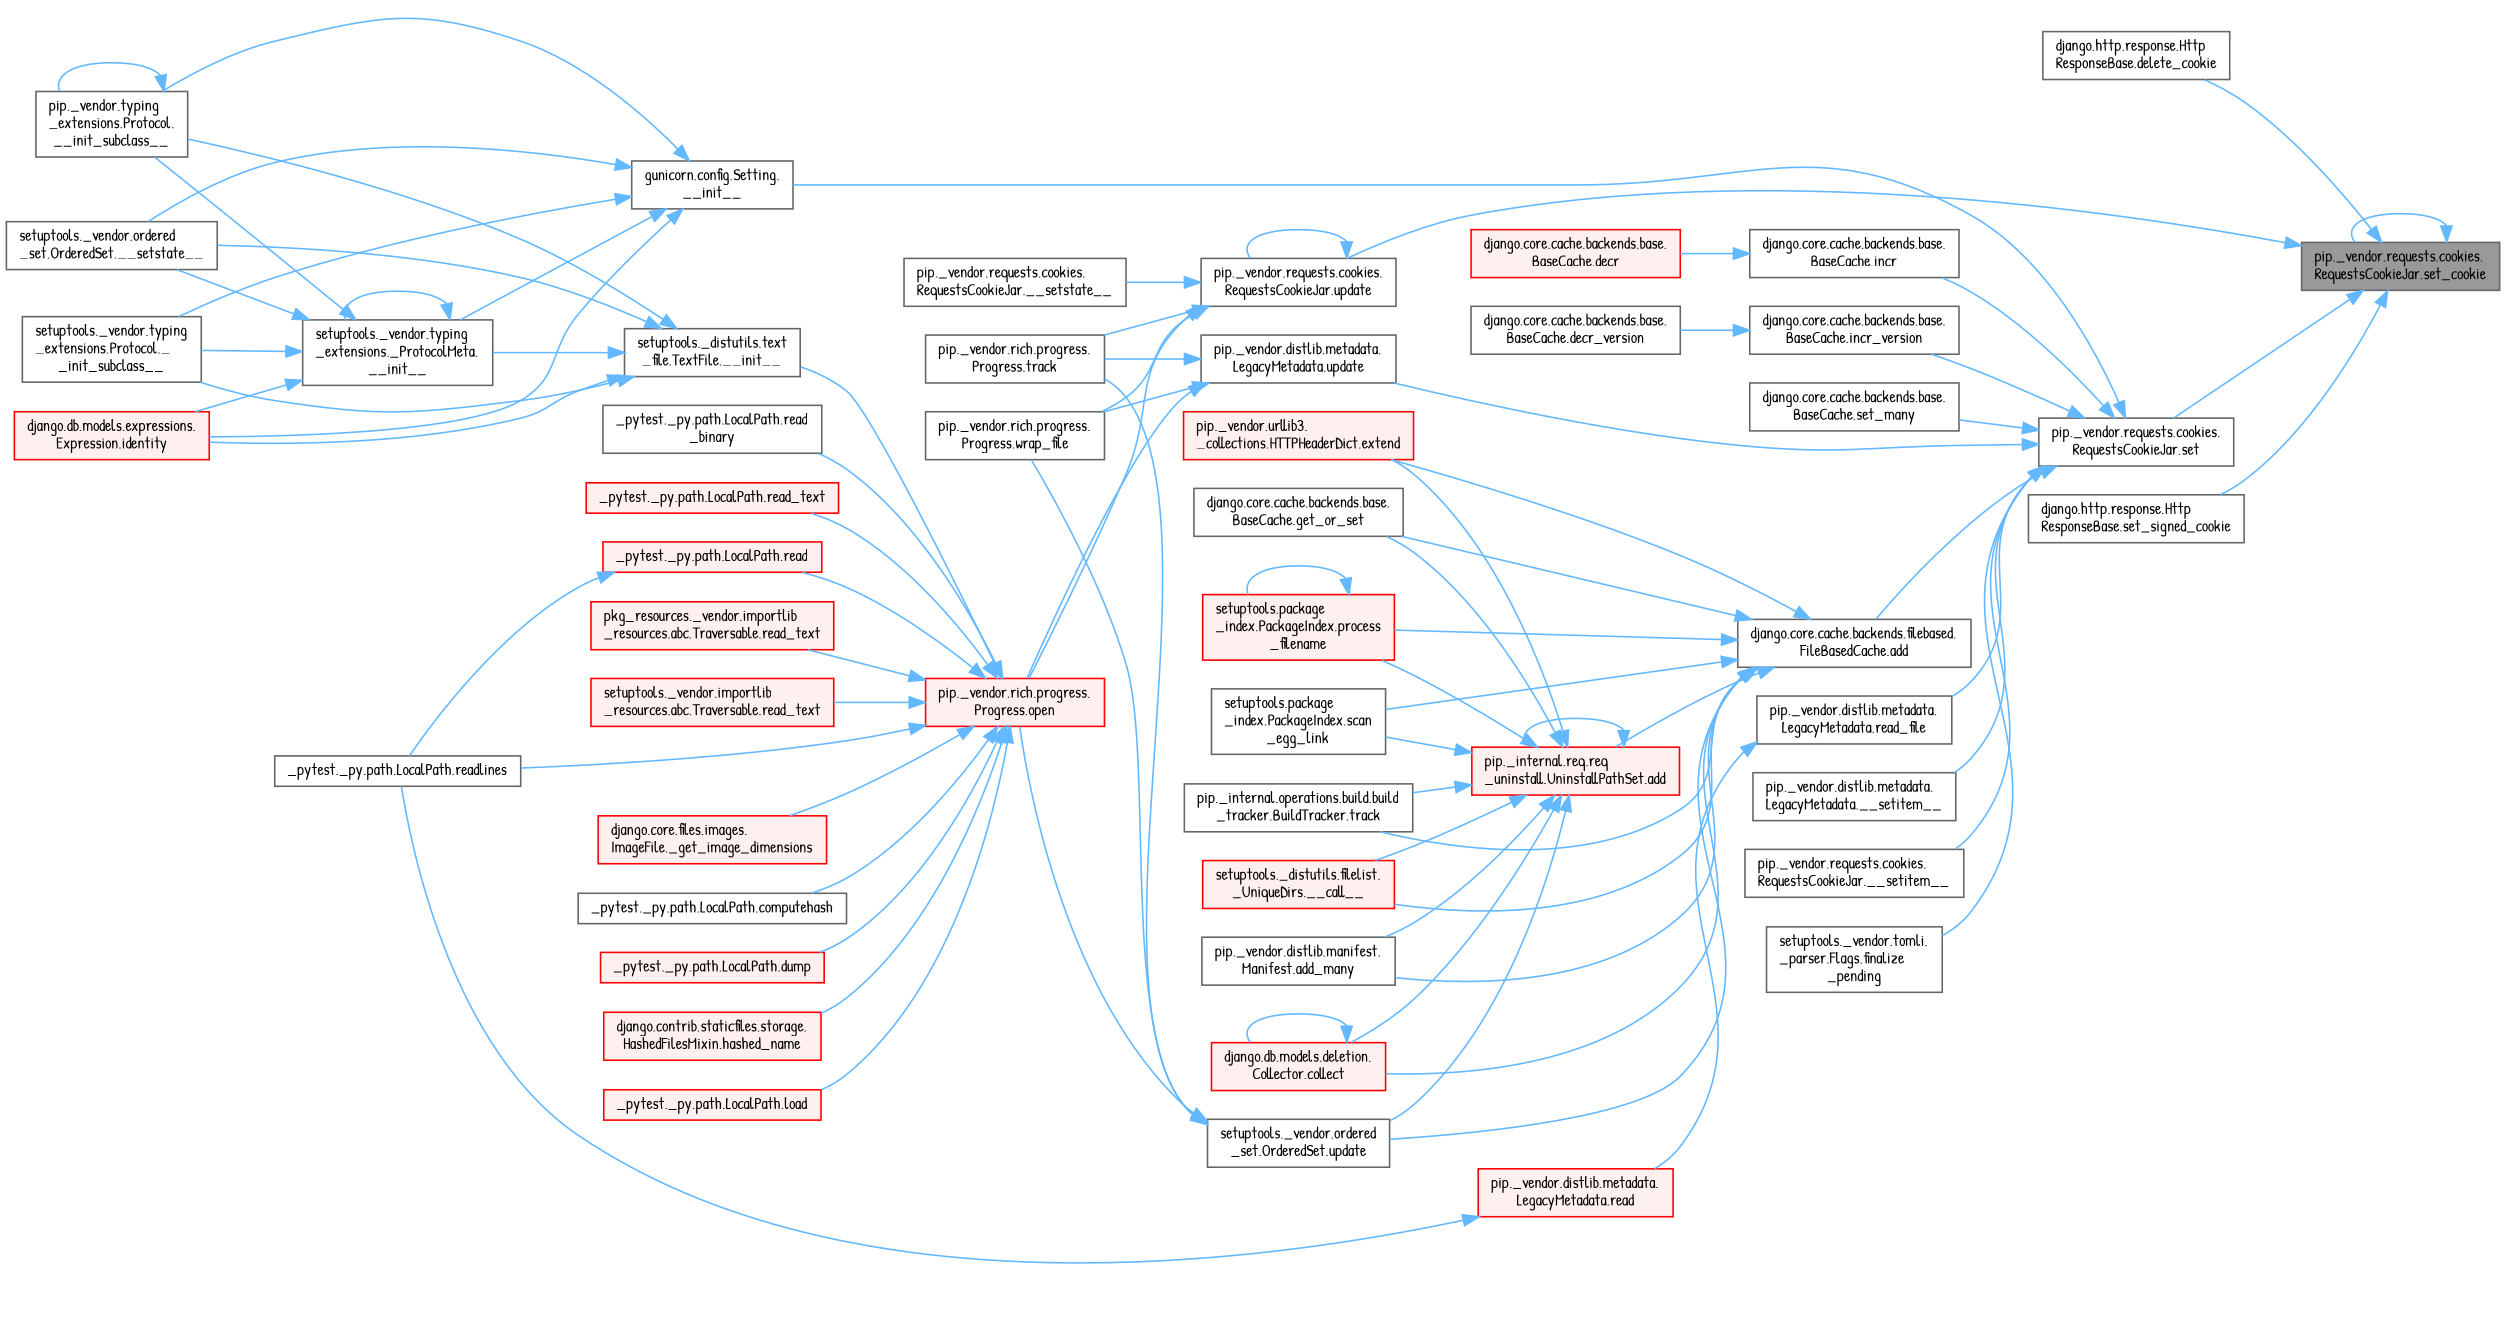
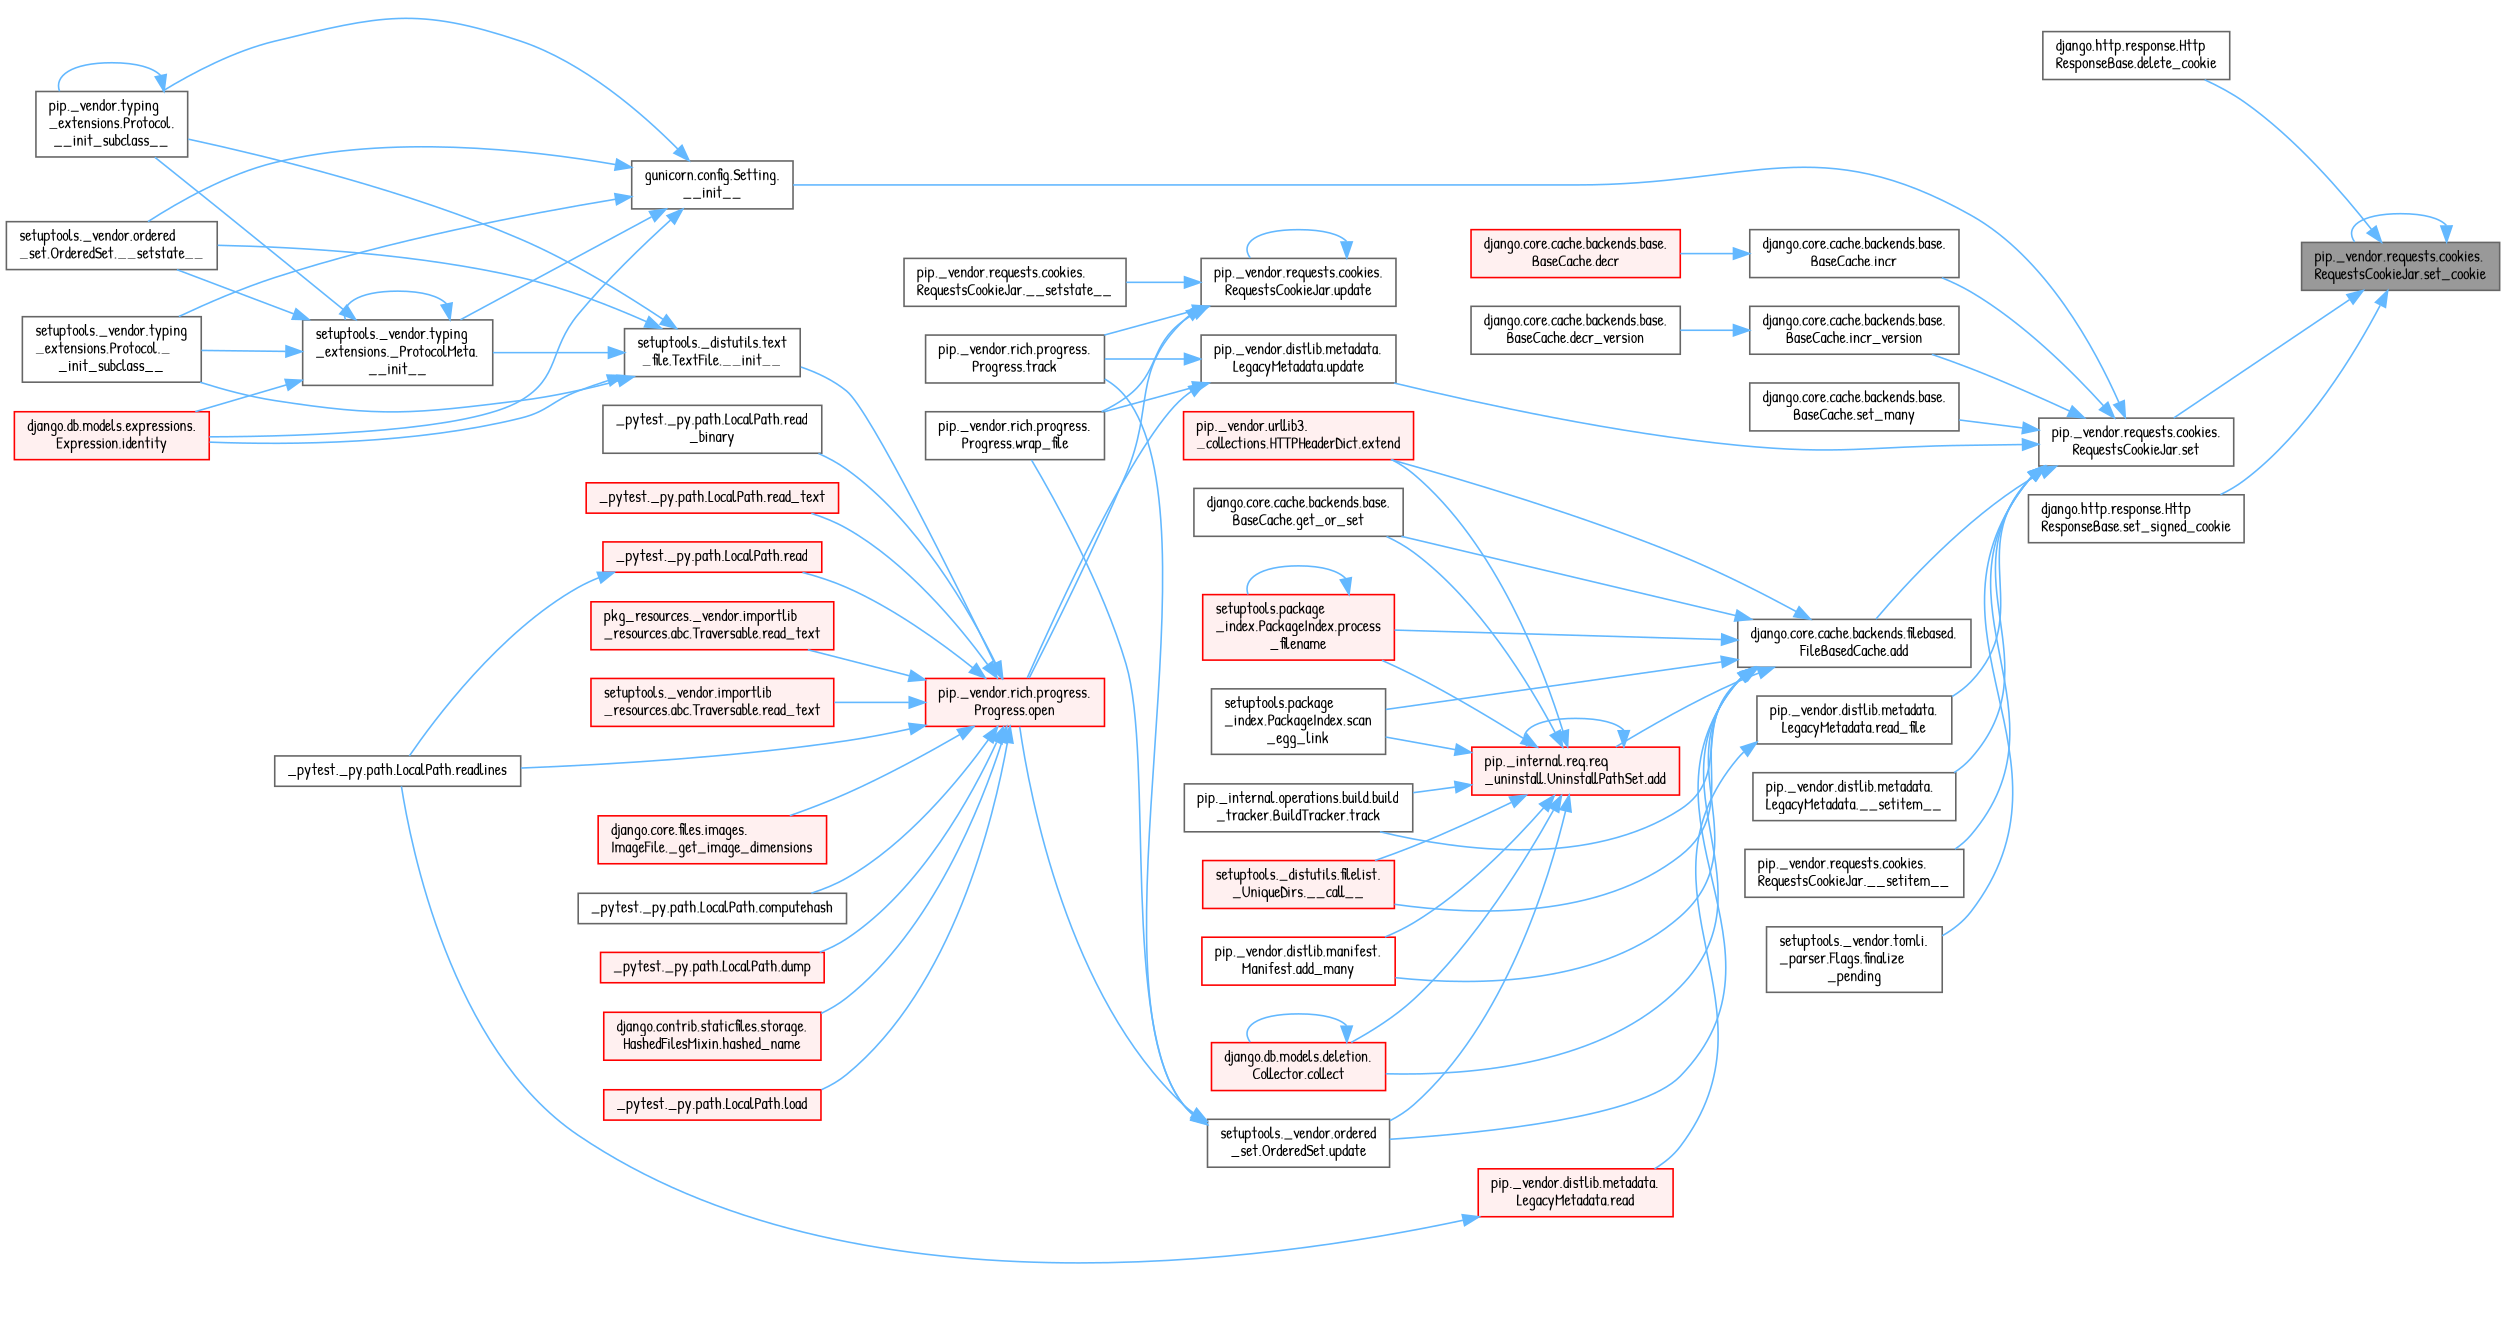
(1813, 191) -> none
(1299, 961) -> (1299, 961)
